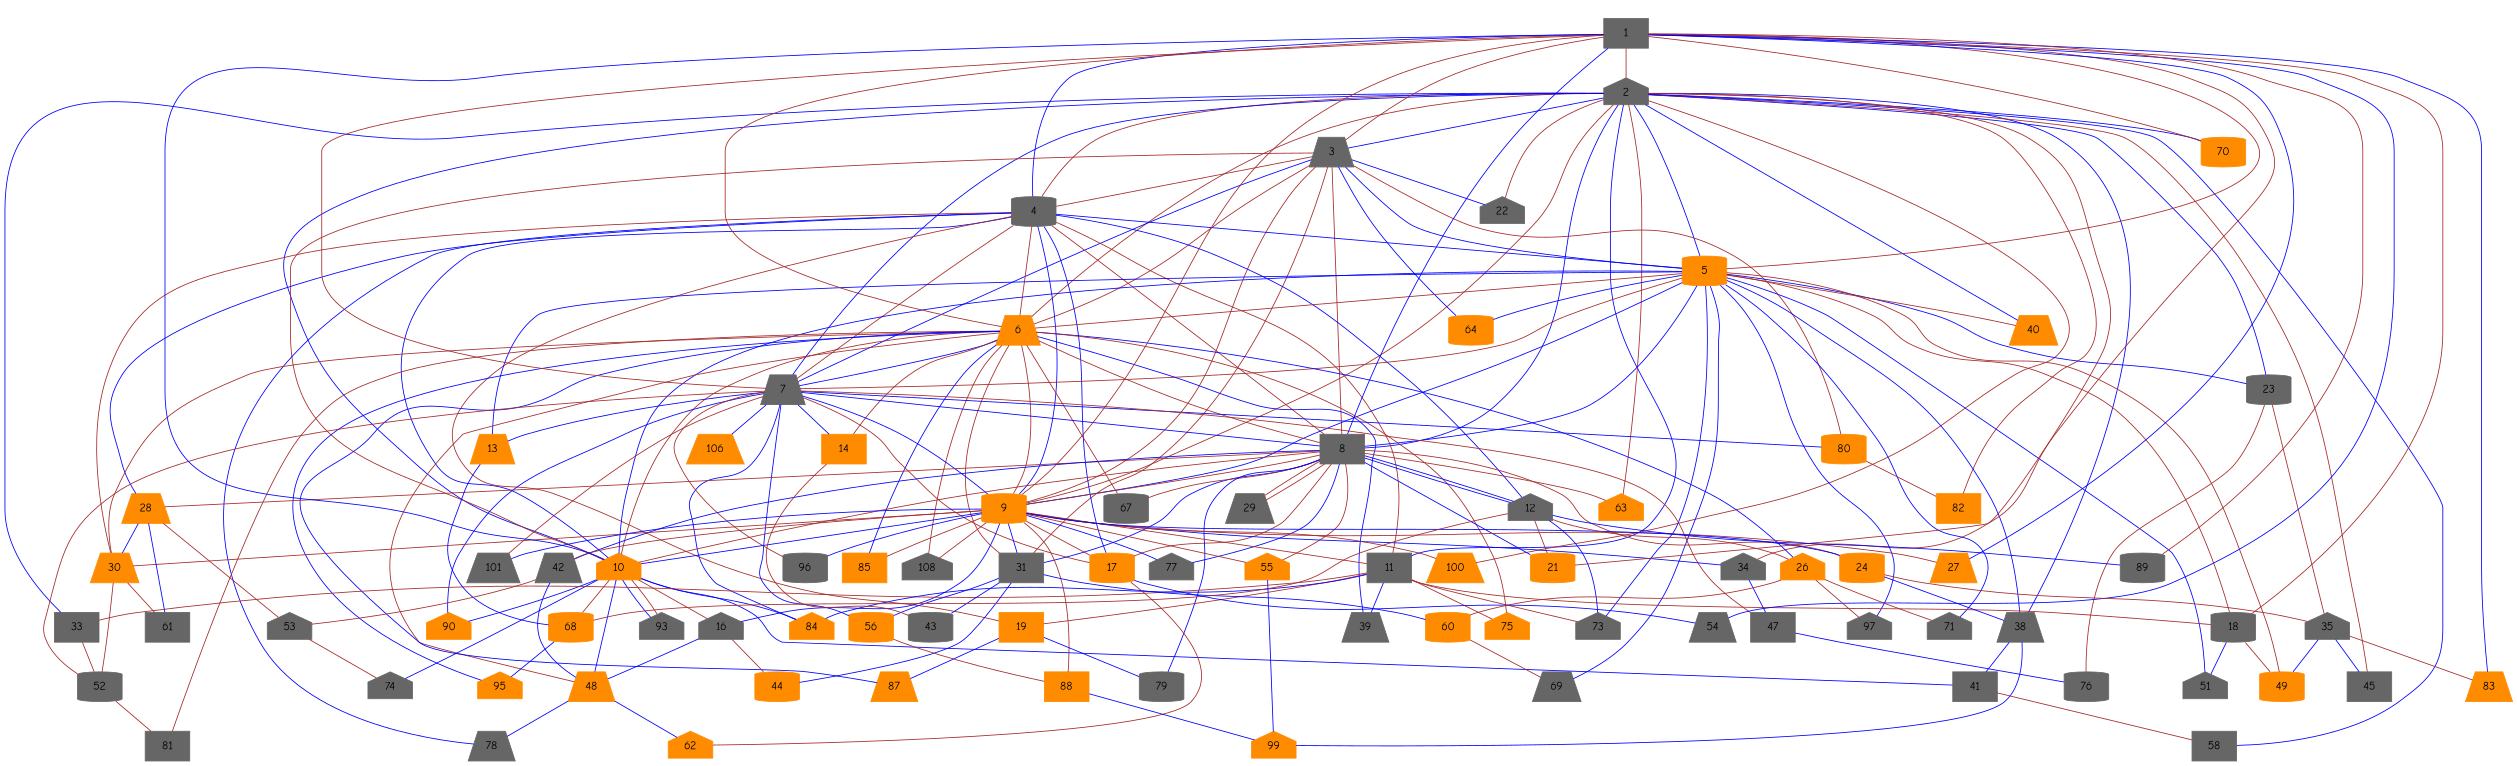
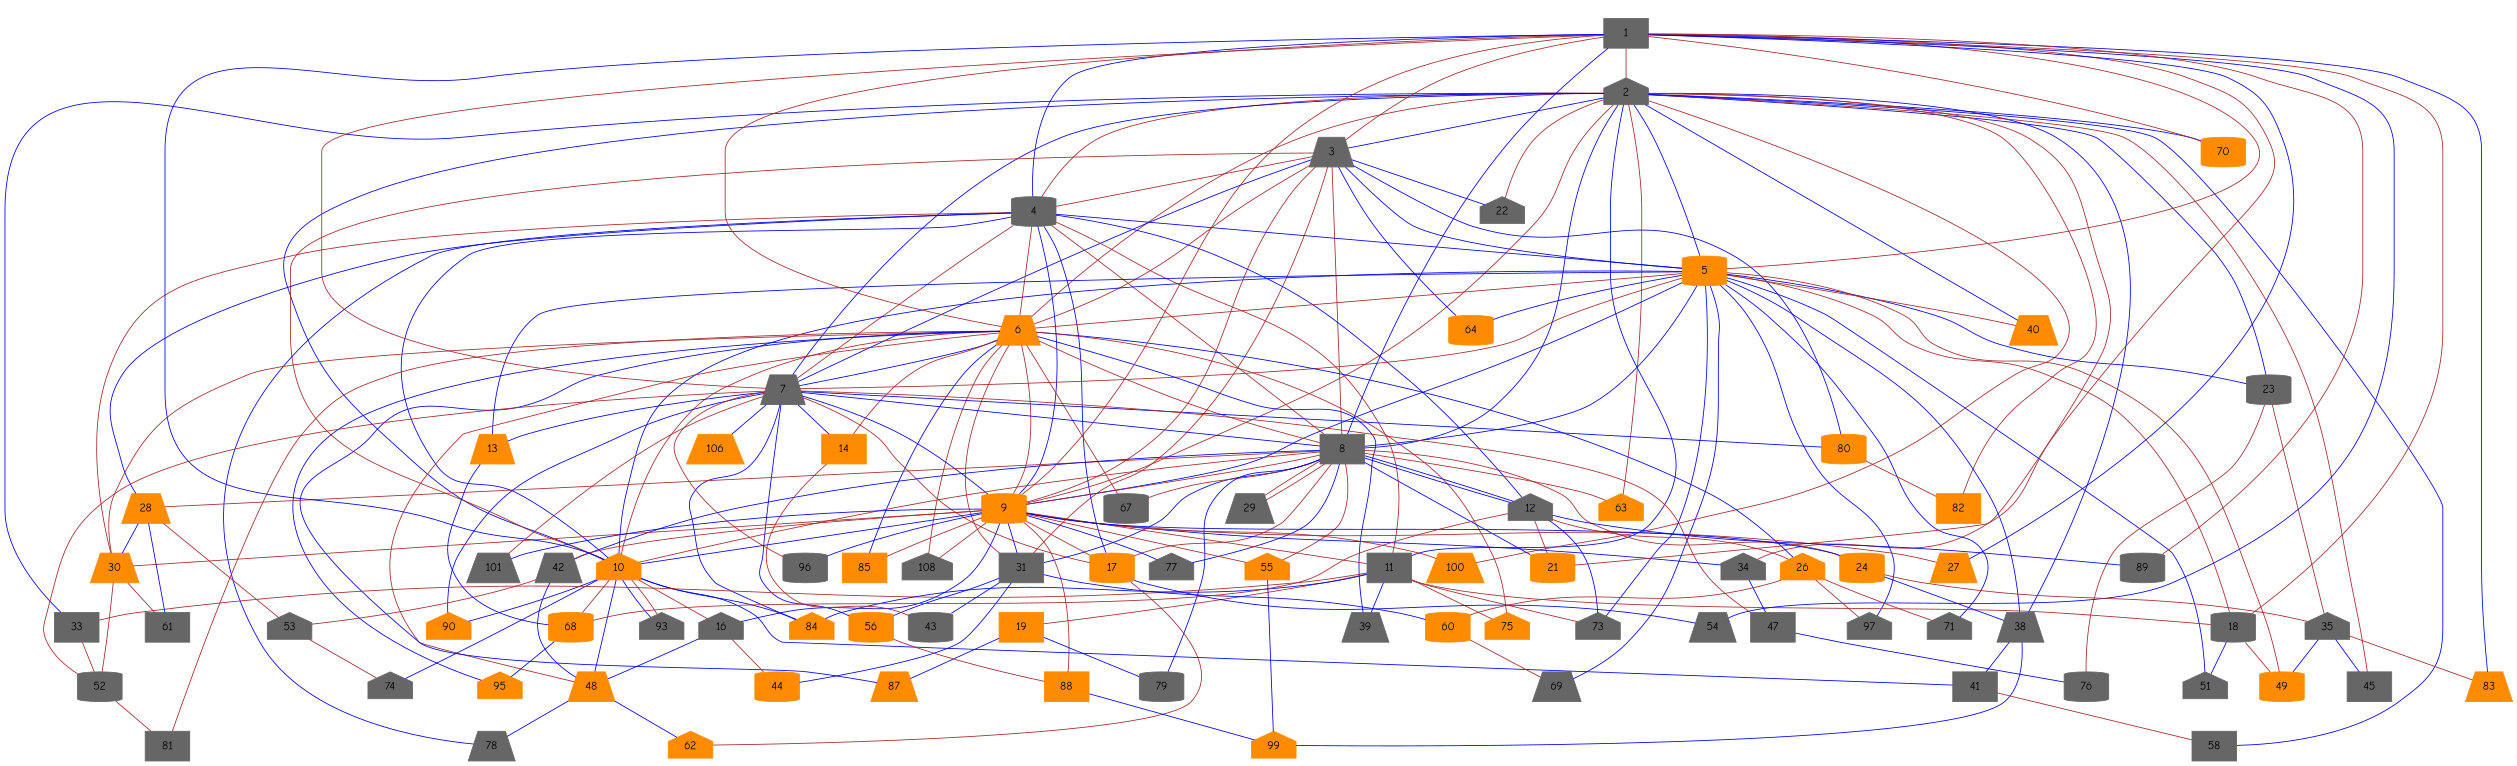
(1629, 231) -> (1629, 231)
(454, 423) -> none
